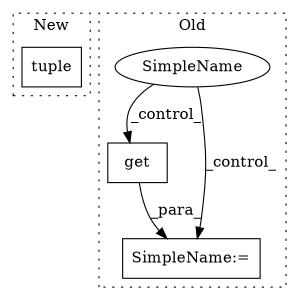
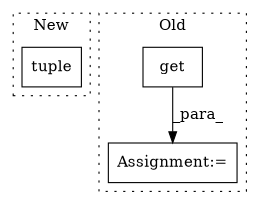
(193, 67) -> none
(191, 258) -> (173, 163)
